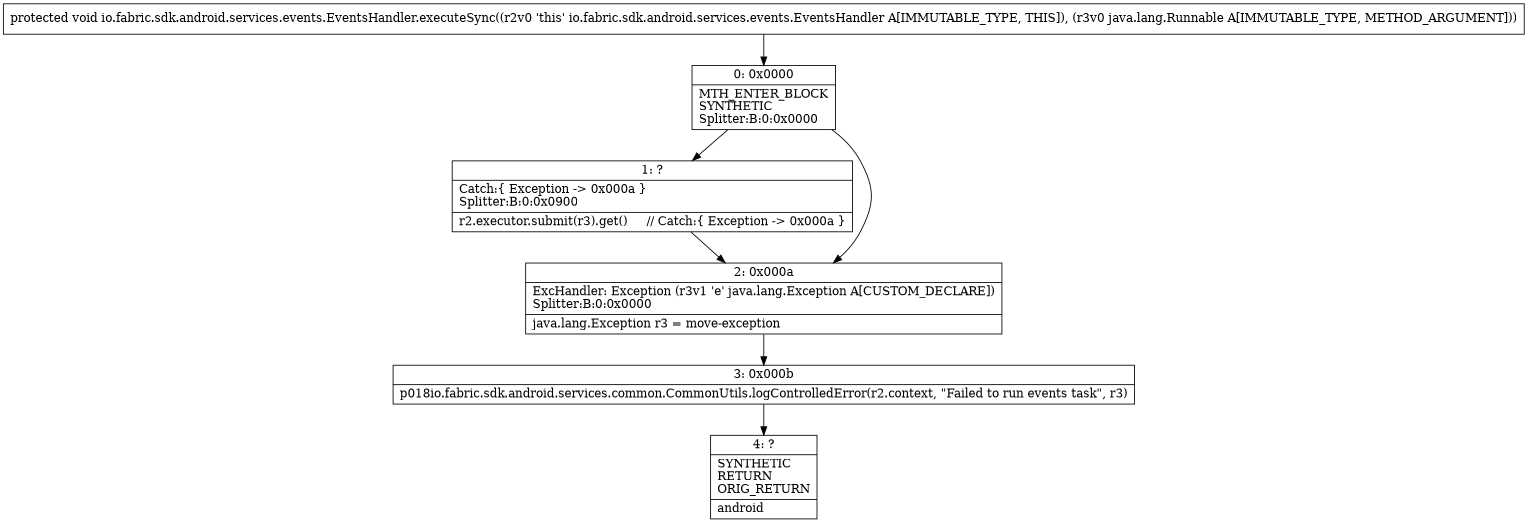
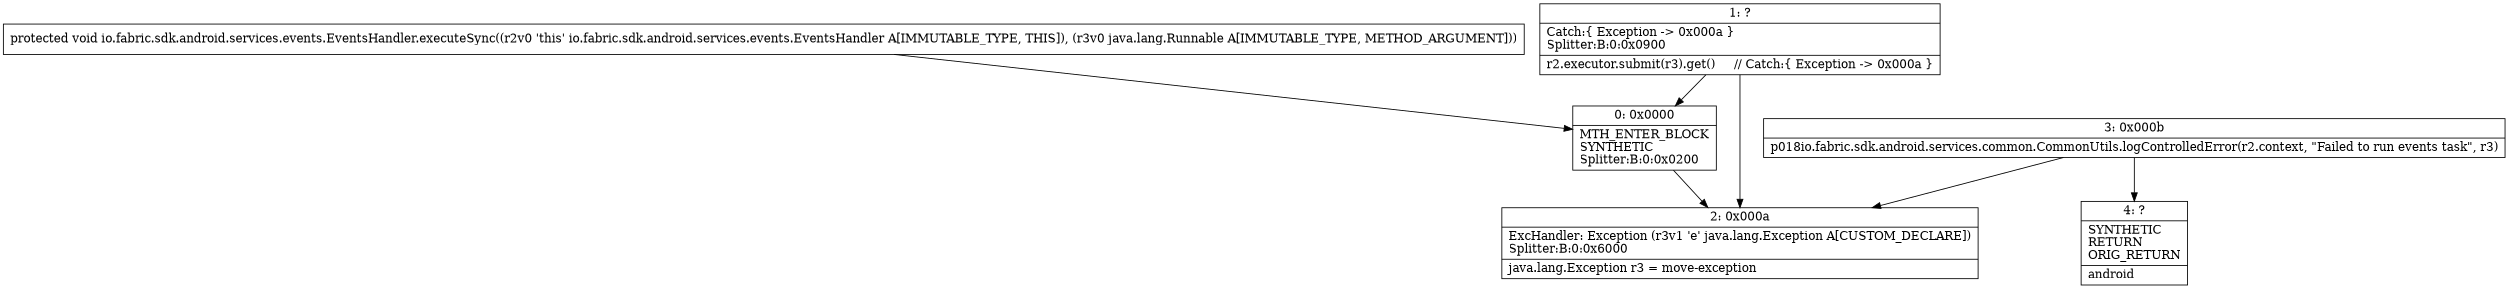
(759, 119) -> (1639, 160)
(713, 142) -> (1694, 87)
(592, 304) -> (1569, 249)
(764, 345) -> (1972, 182)
